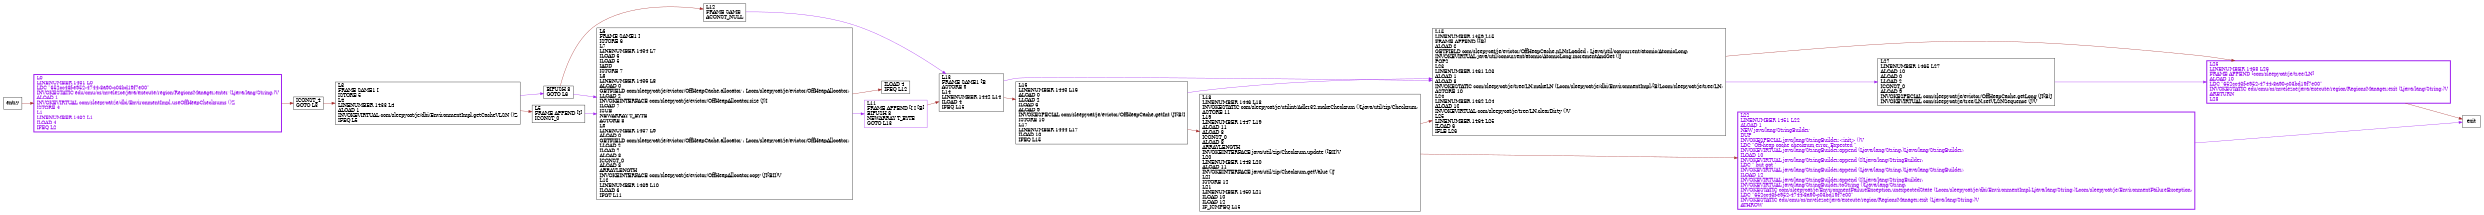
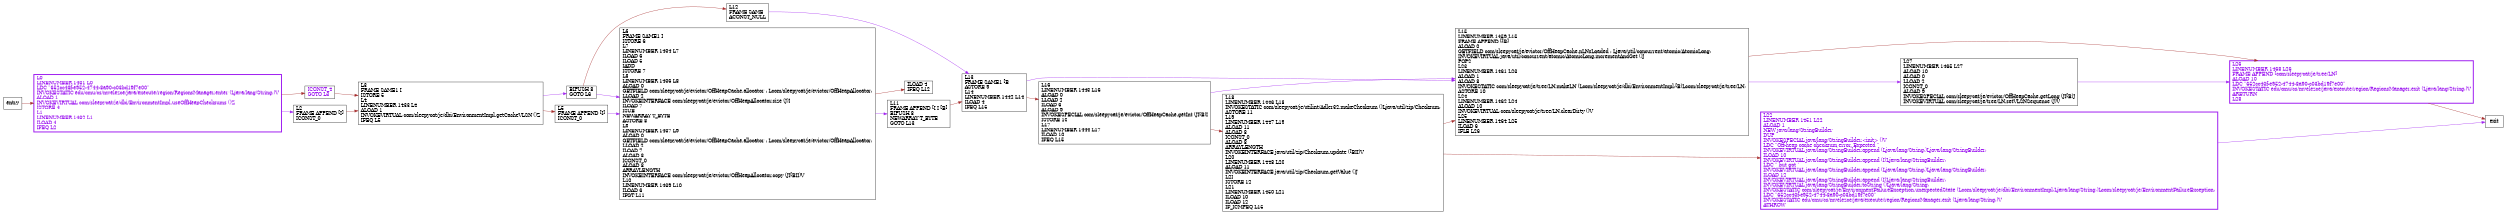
(308, 103) -> (320, 92)
none -> (320, 114)
(896, 114) -> (919, 114)
